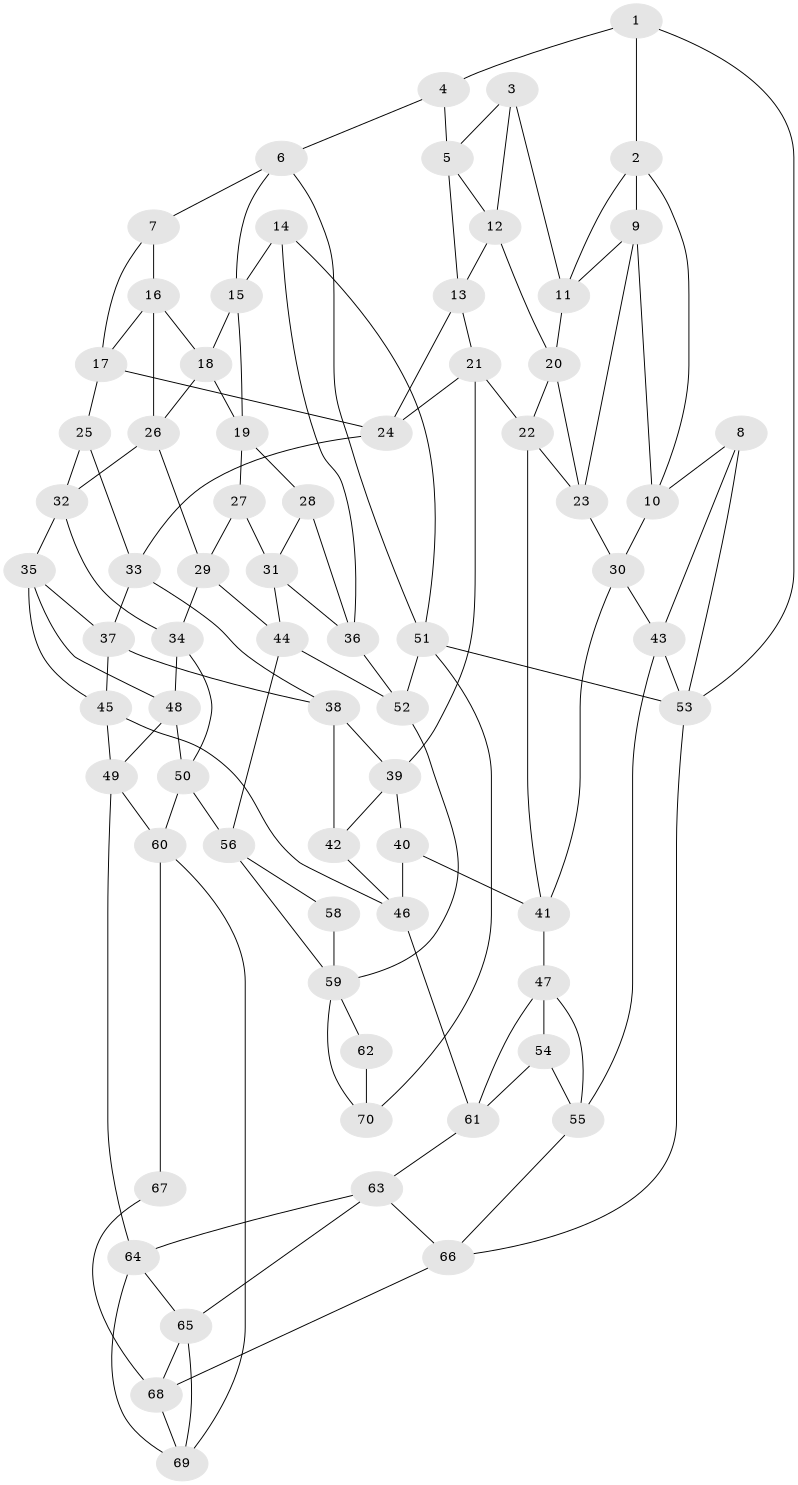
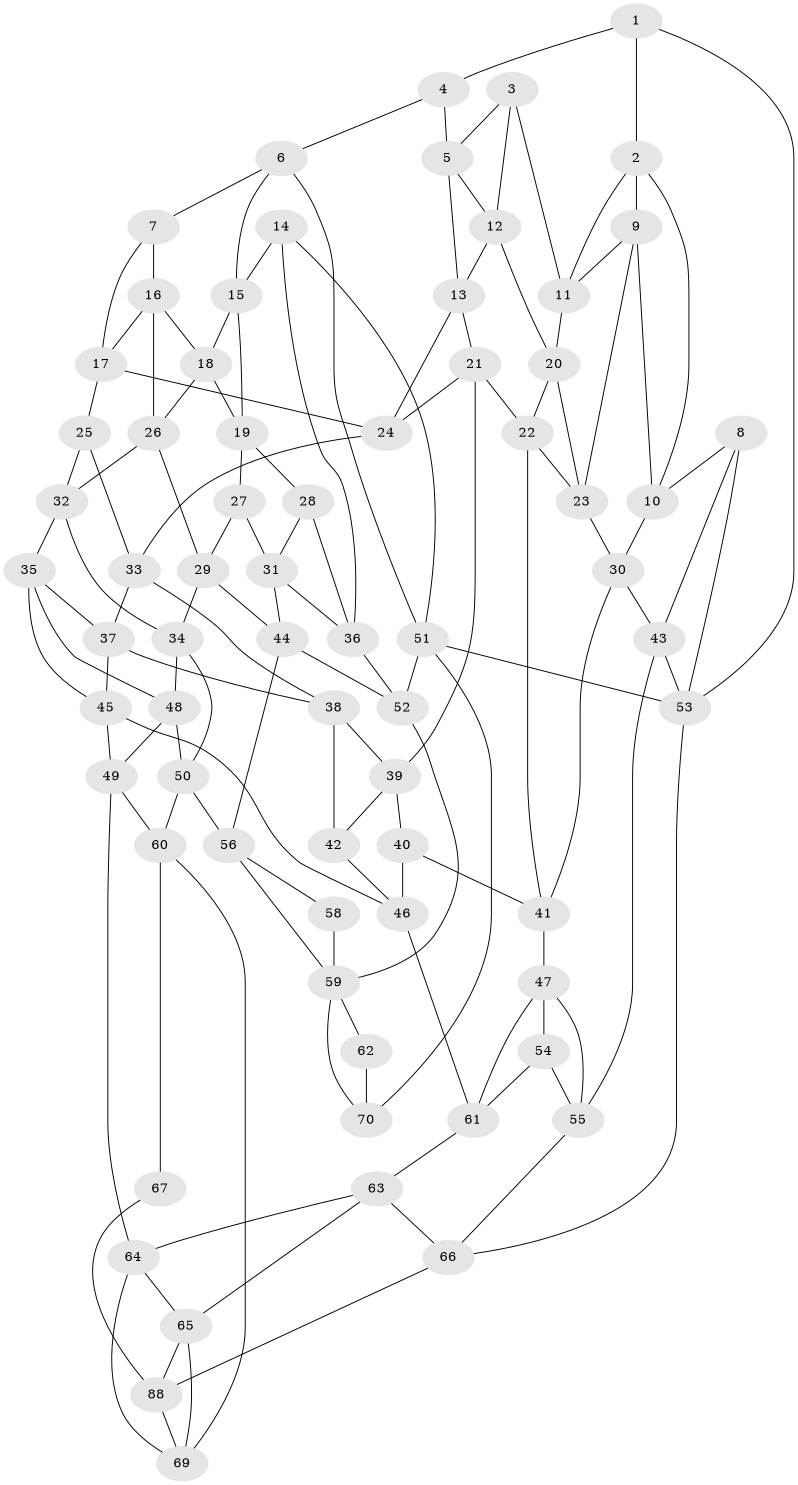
(156, 1395) -> (156, 1395)
